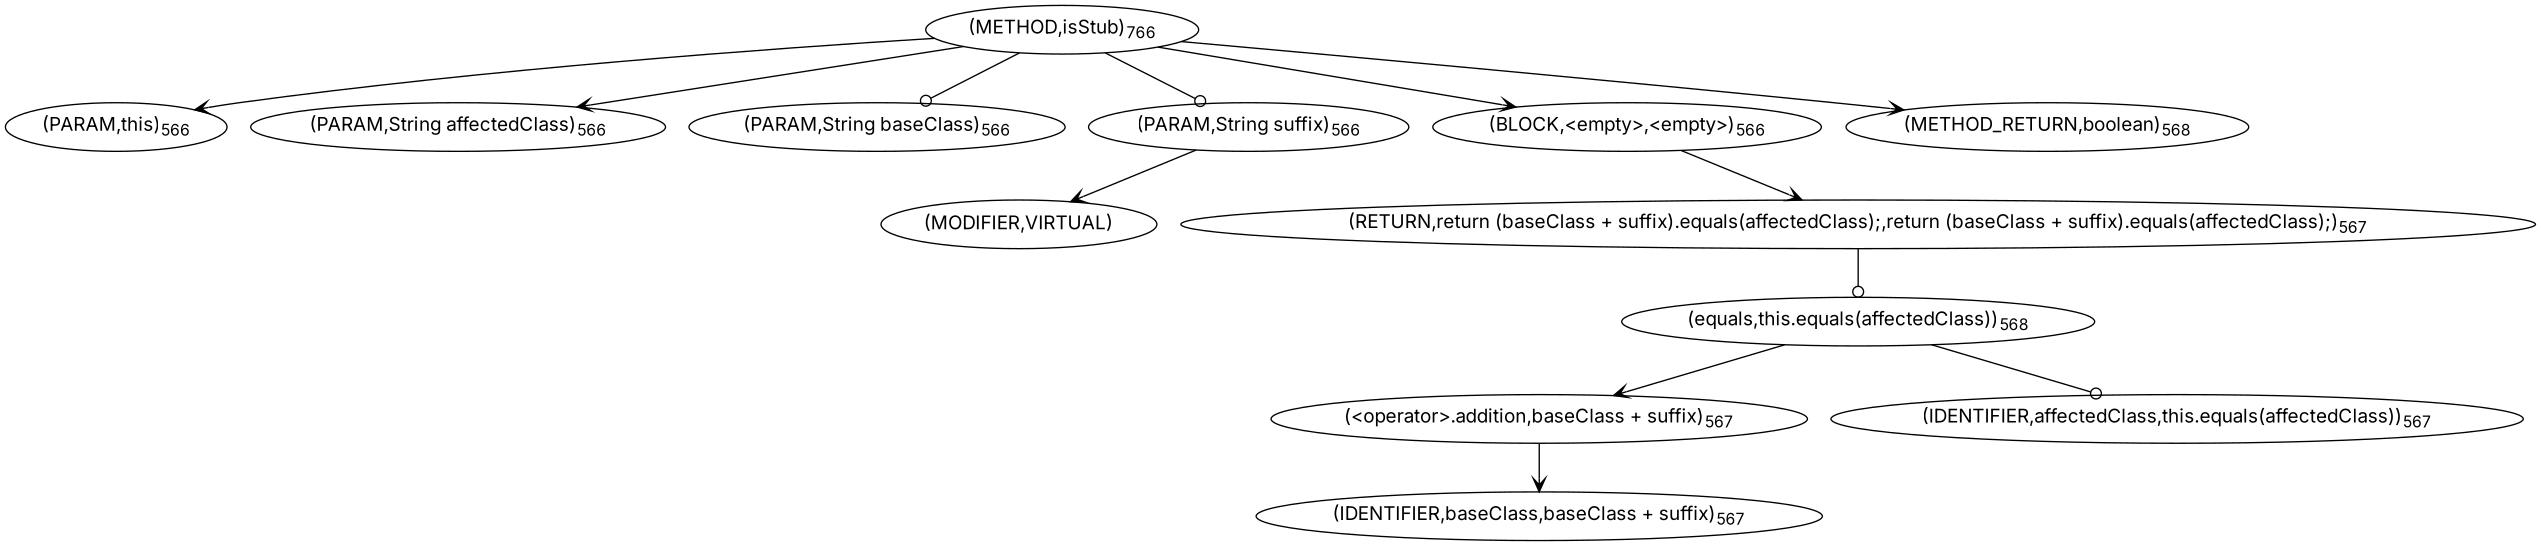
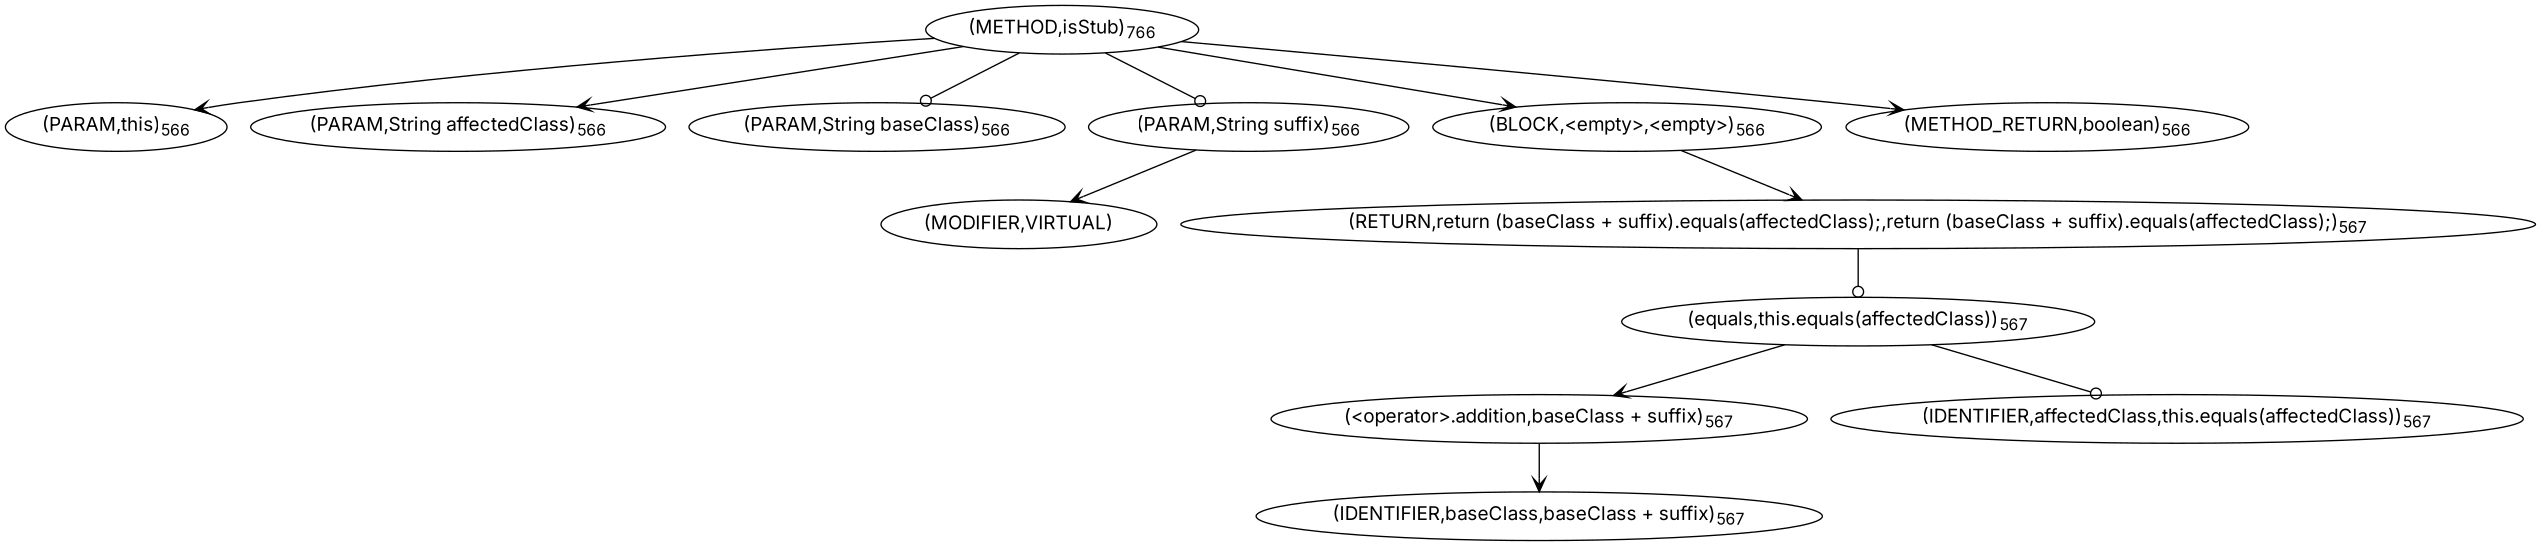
(2176, 125) -> (2176, 125)
(2014, 320) -> (2014, 320)
